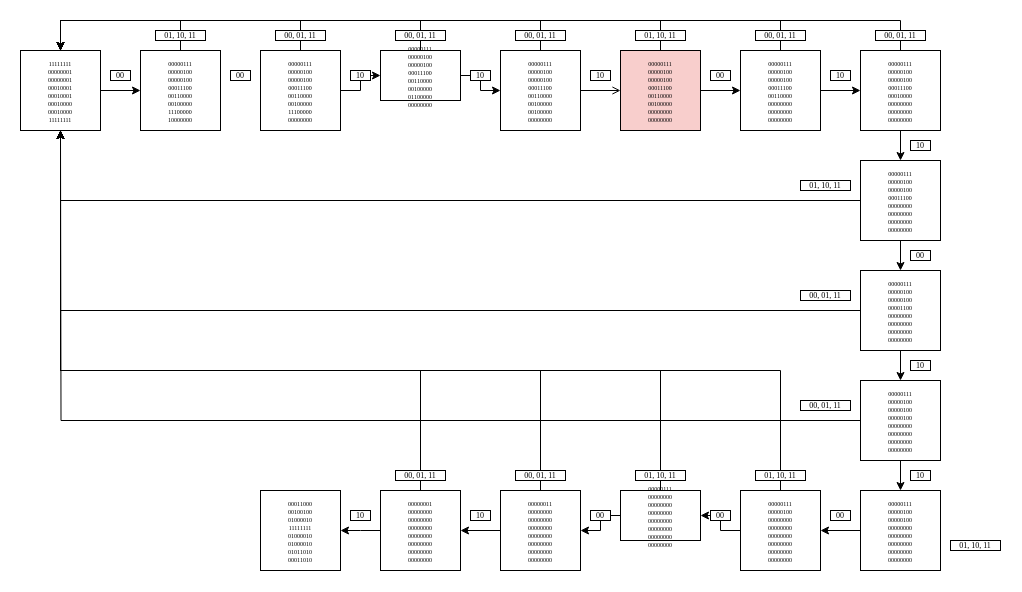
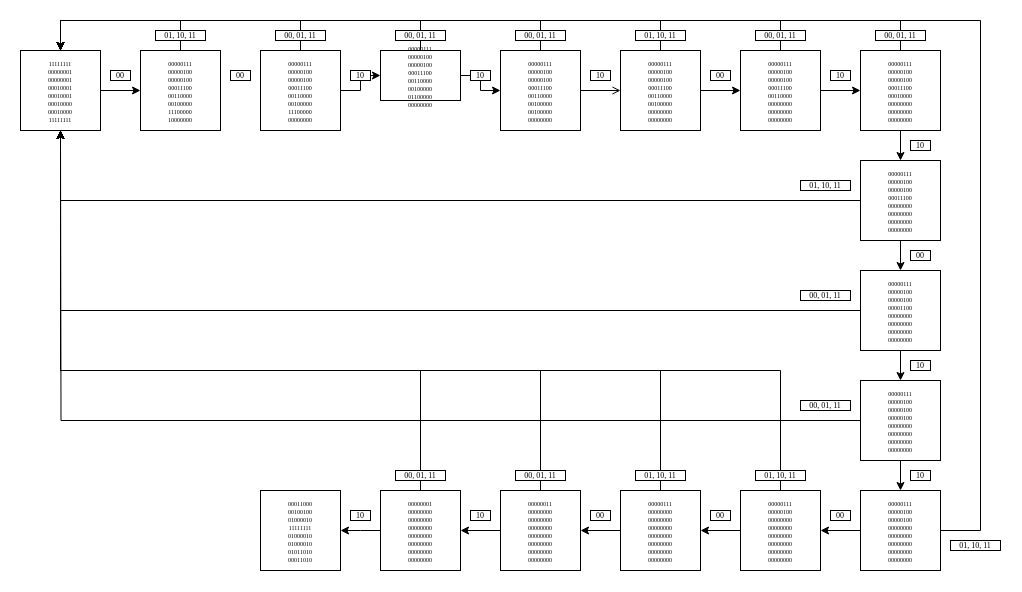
(661, 91) -> (661, 91)
none -> (981, 257)
(661, 516) -> (661, 531)
